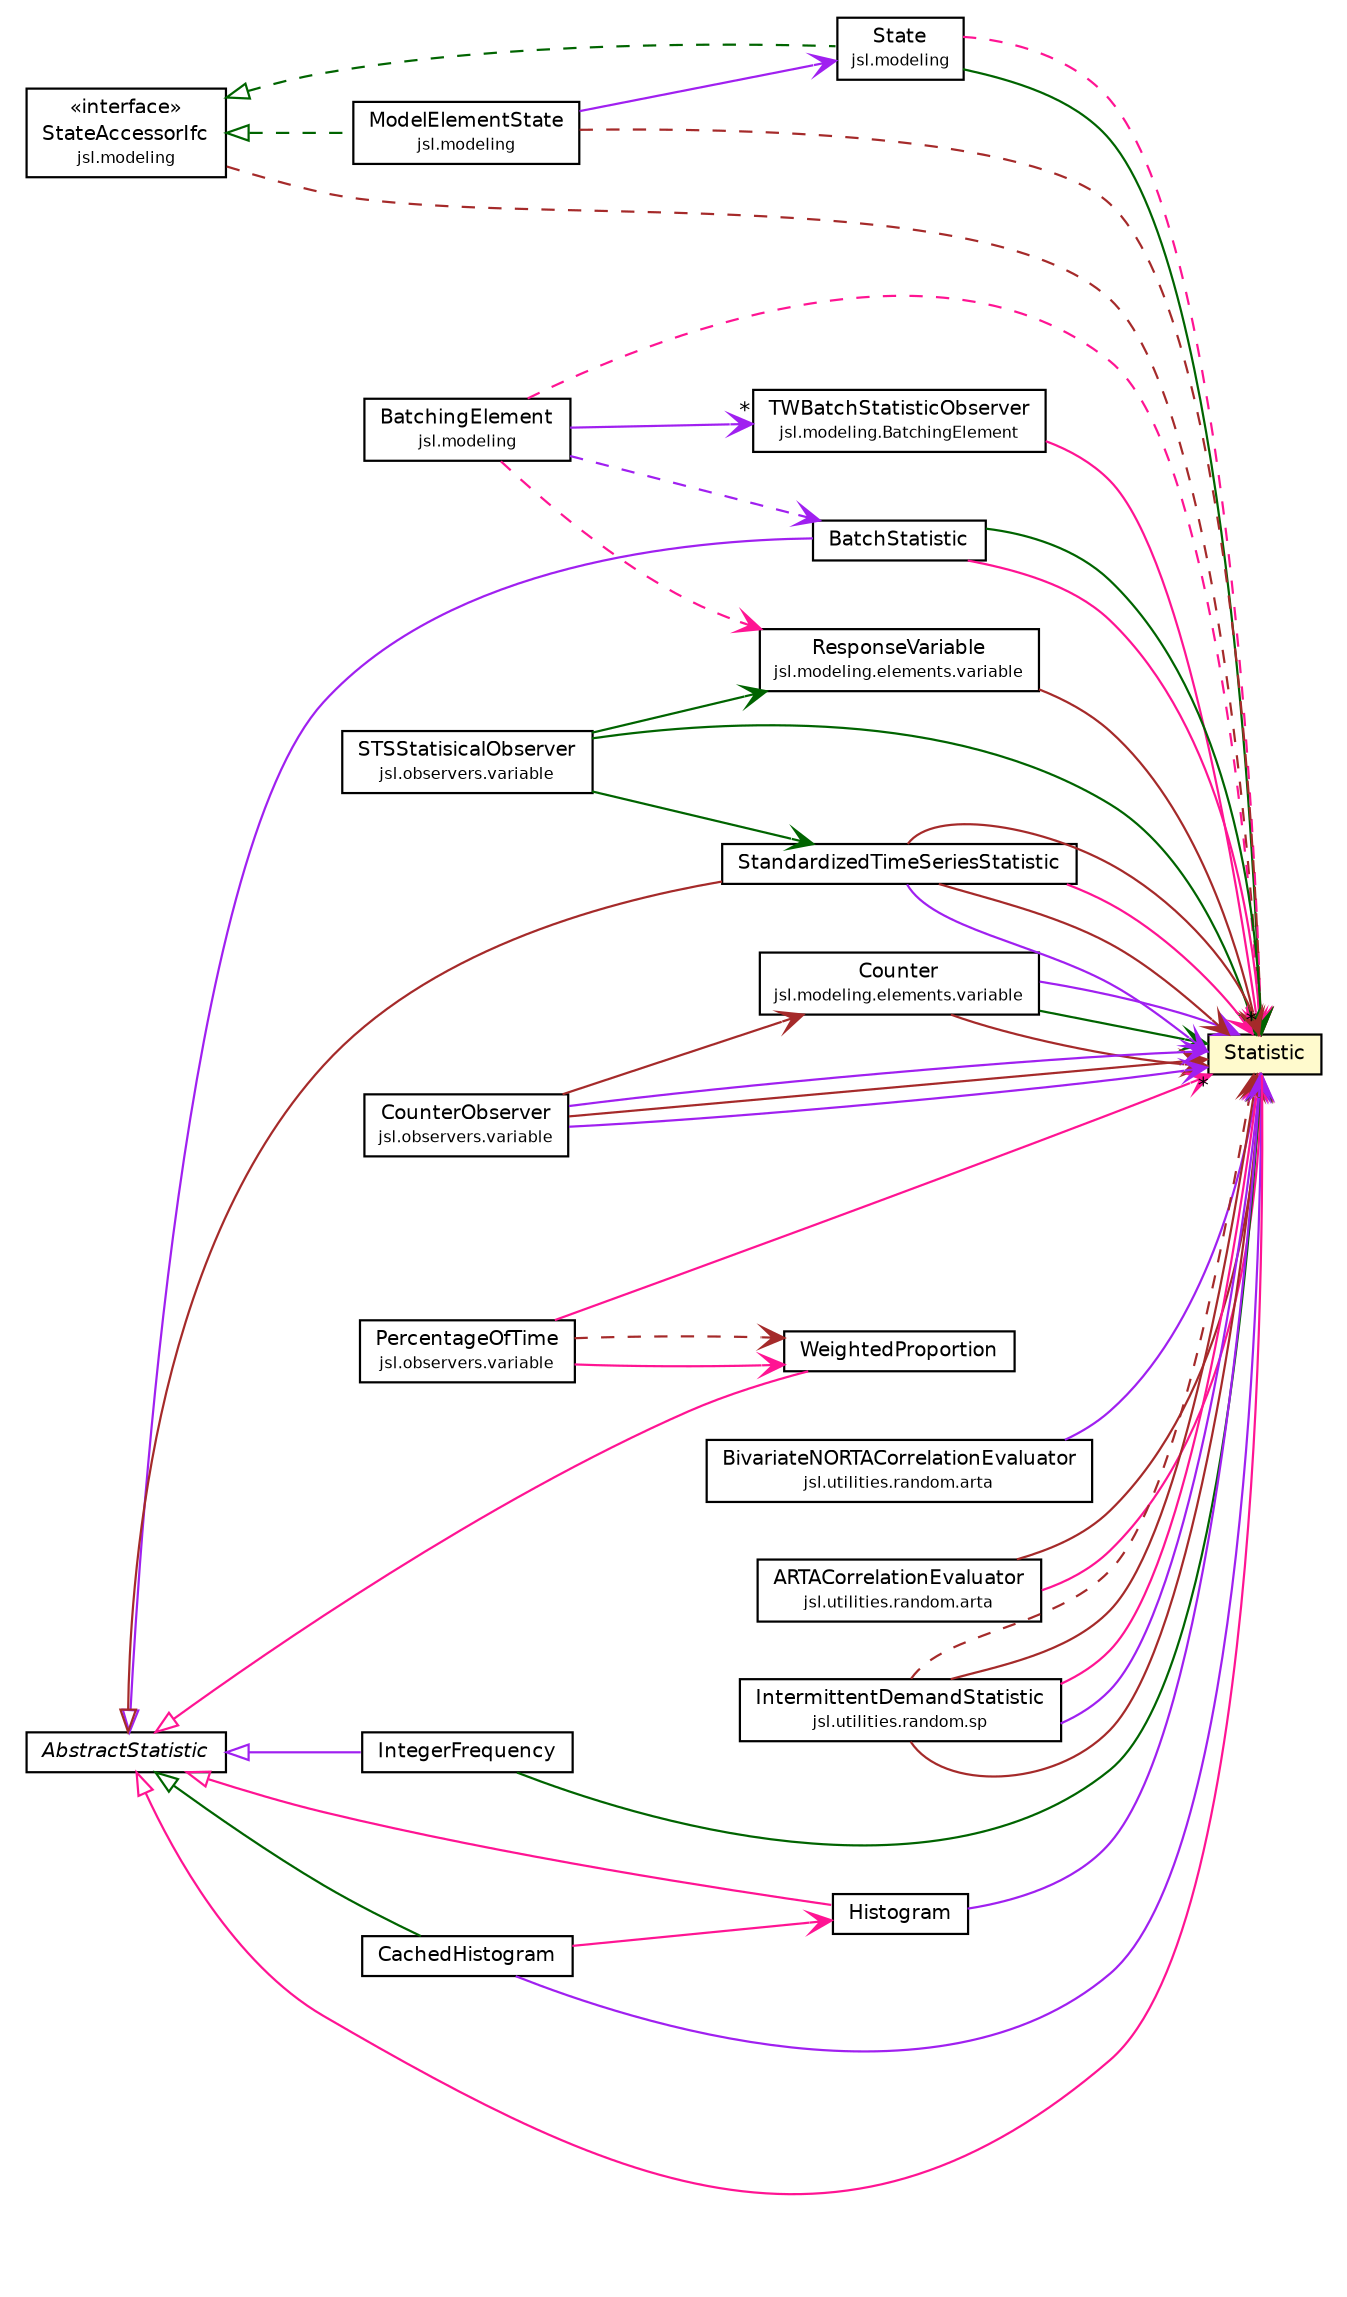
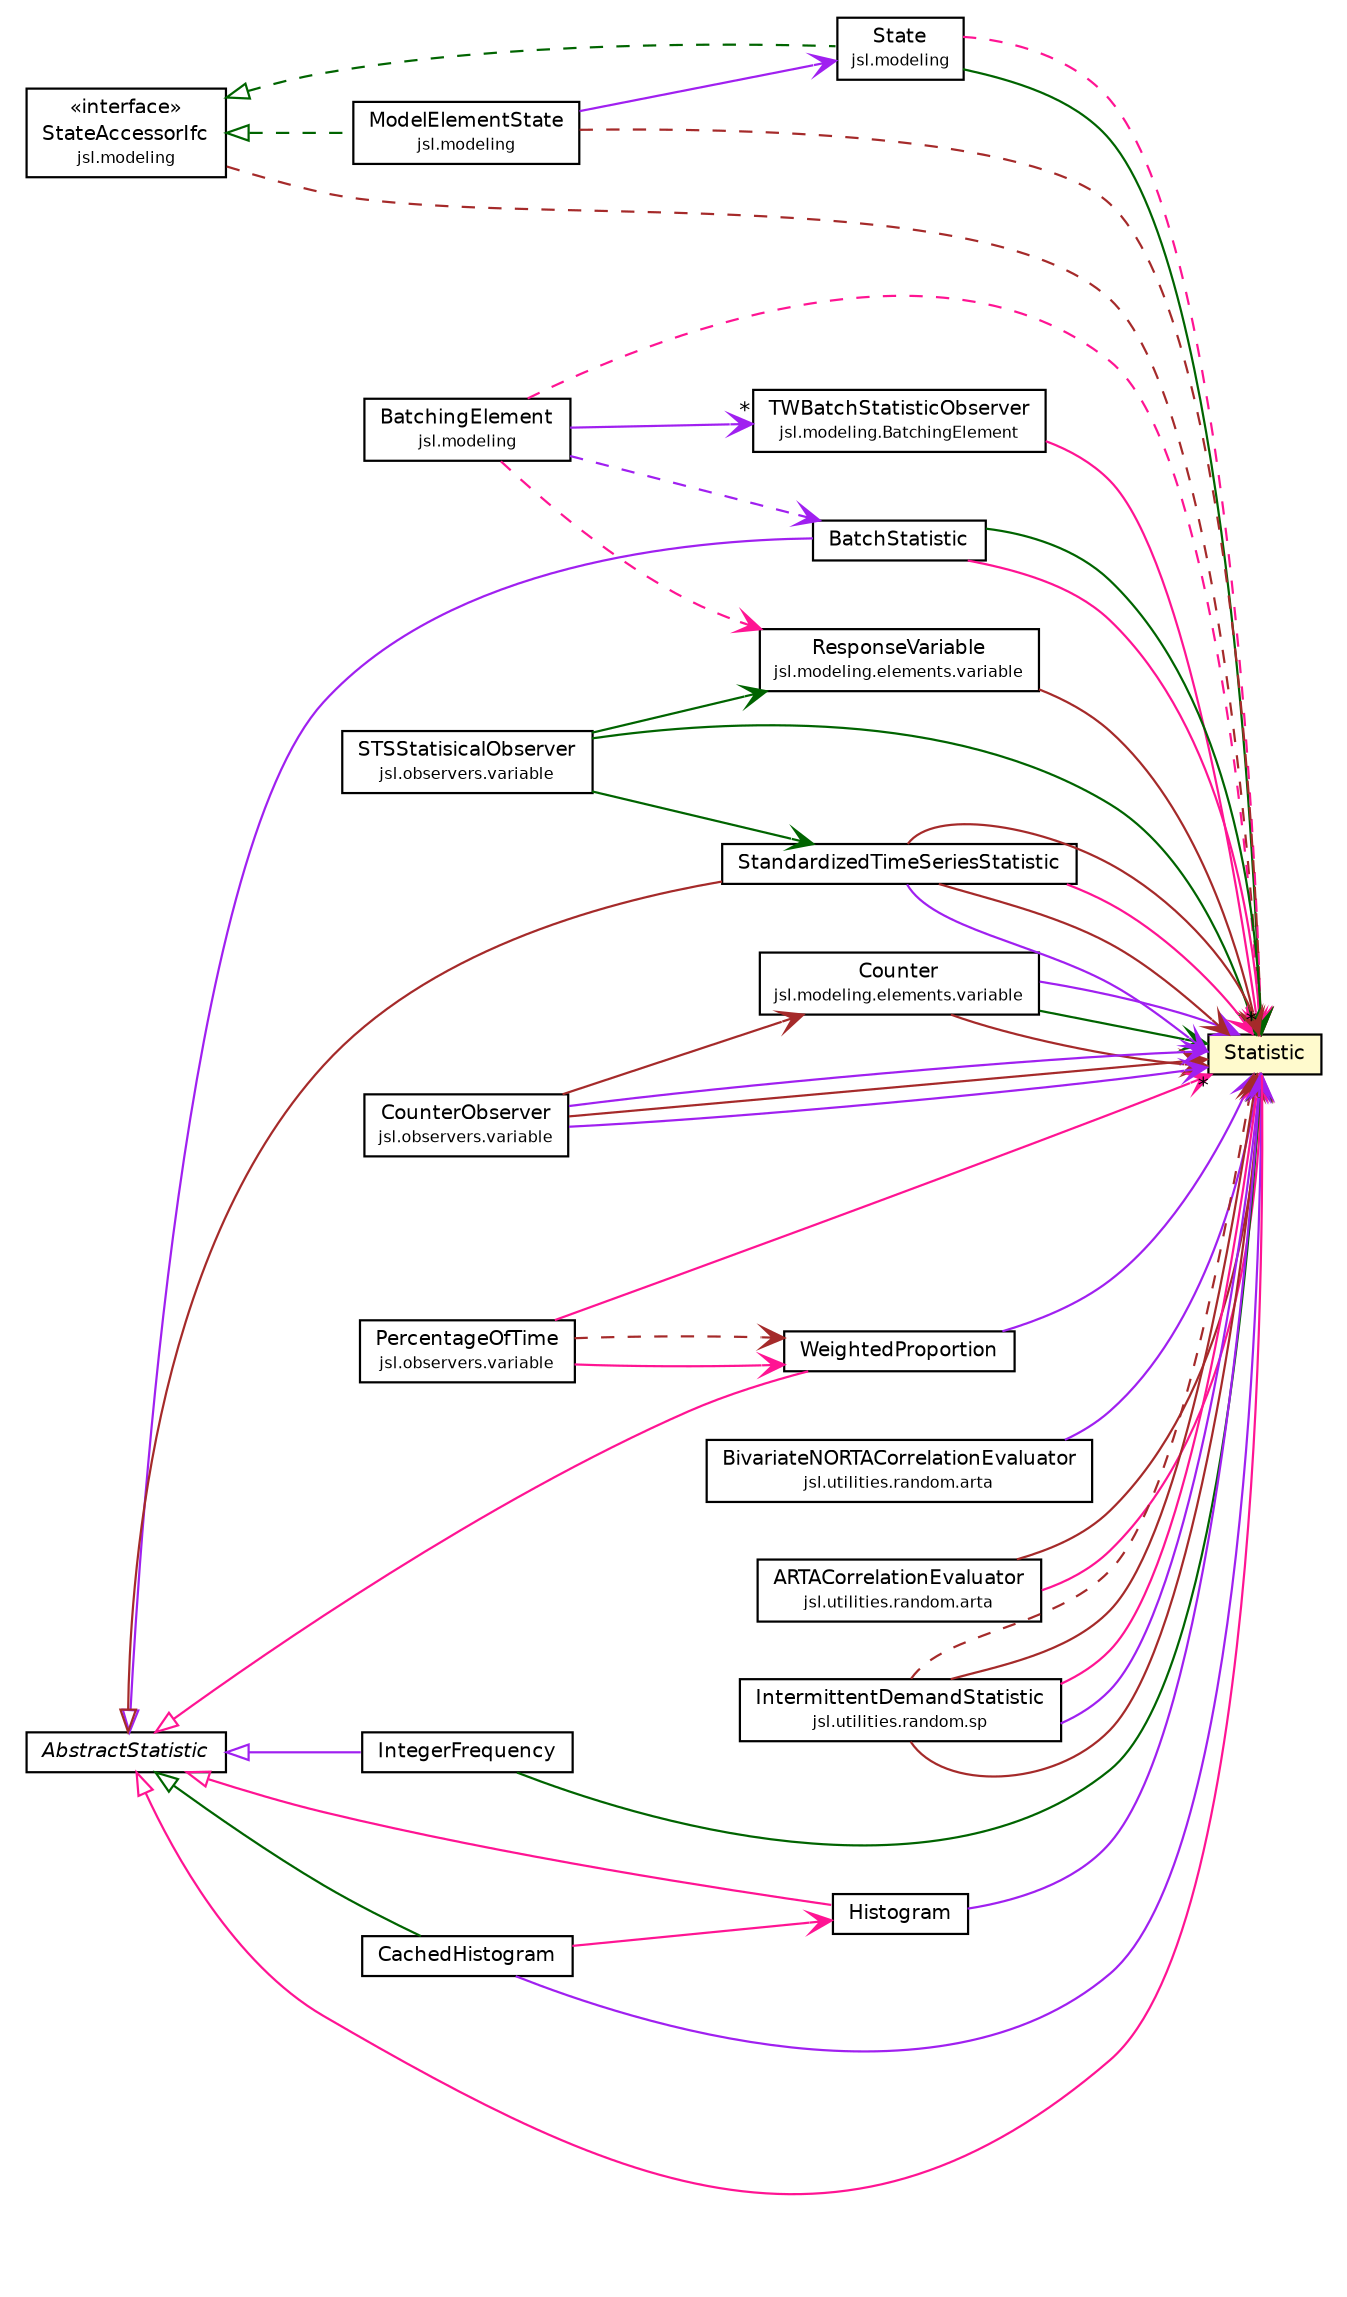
none -> (1150, 1242)
